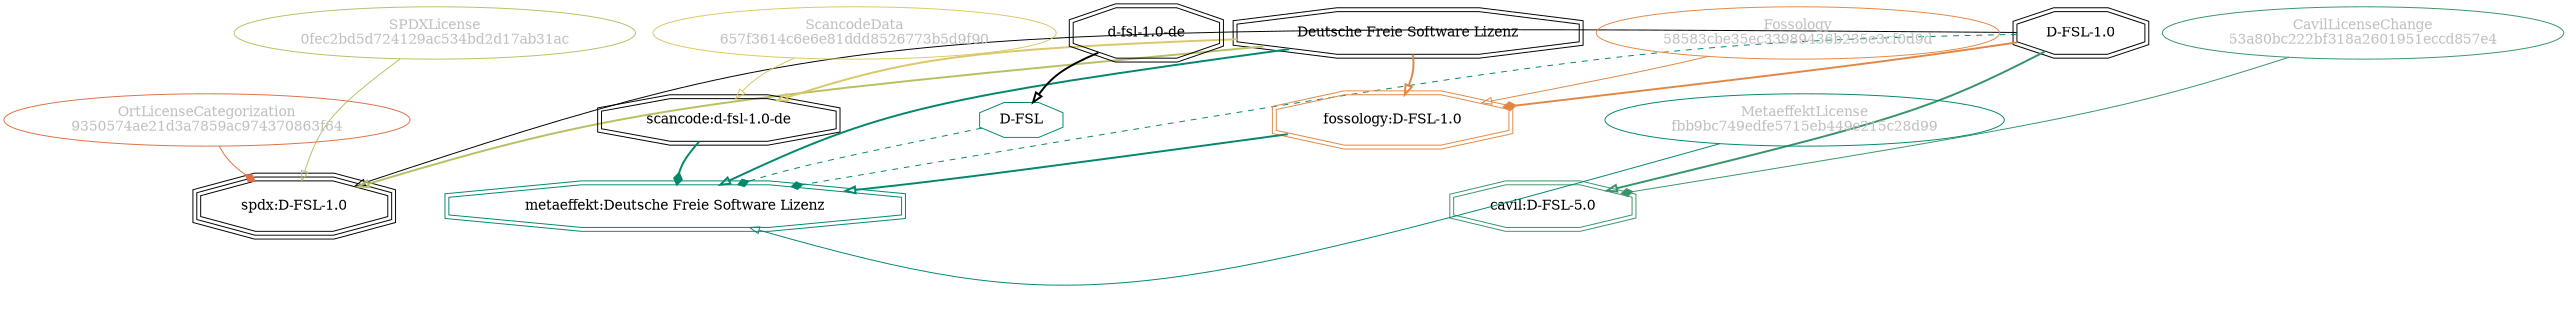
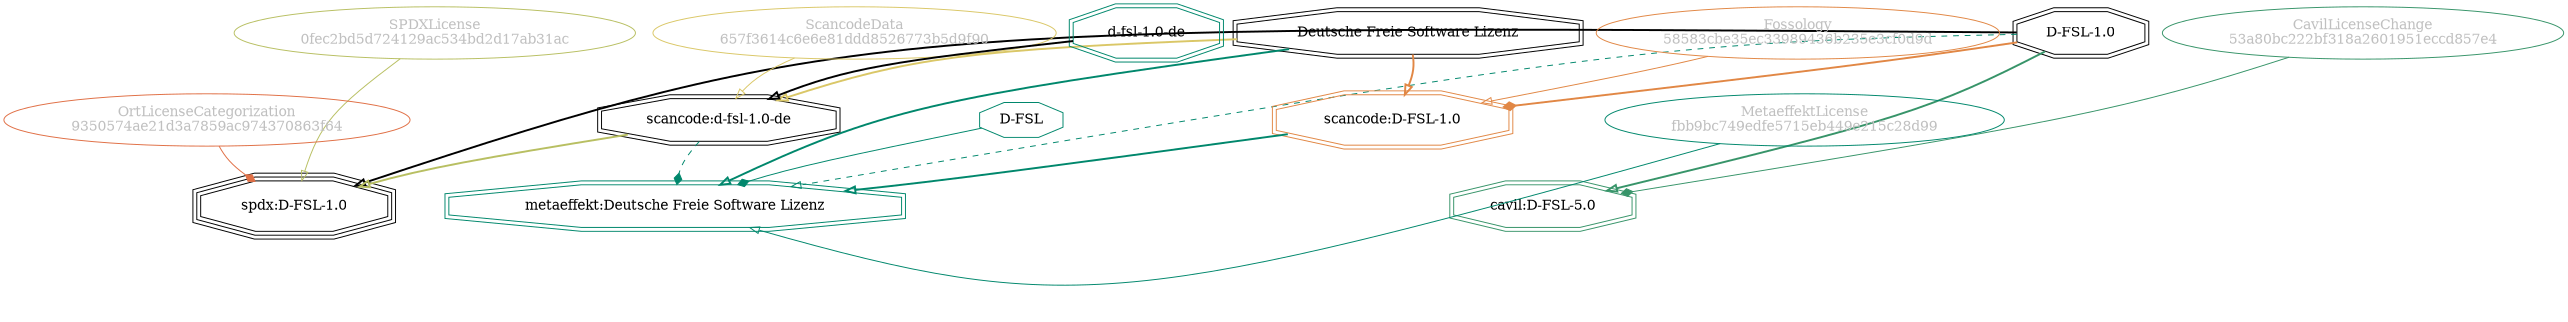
(1146, 33) -> (1146, 33)
(1182, 34) -> (1182, 34)
(1061, 72) -> (850, 73)
(1438, 81) -> (1438, 81)
(834, 89) -> (498, 156)
(1393, 120) -> (1393, 120)
(865, 153) -> (865, 153)
(687, 156) -> (687, 156)
